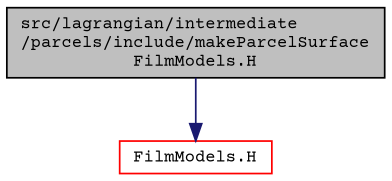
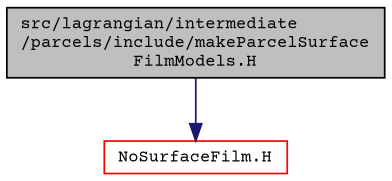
(196, 157) -> (196, 157)
